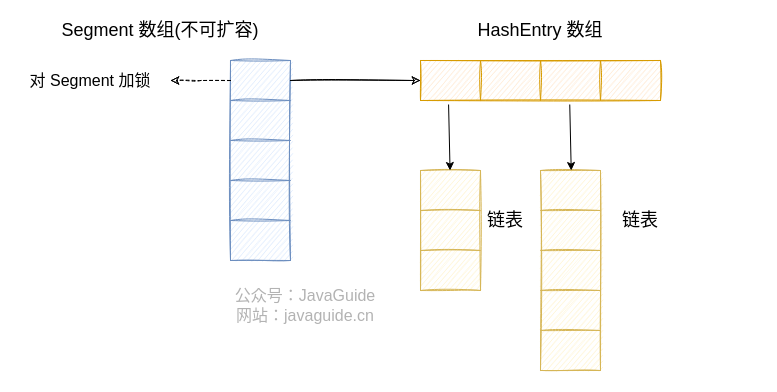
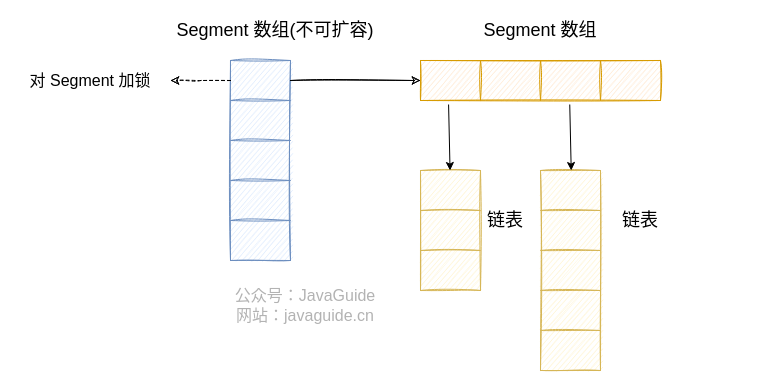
(161, 31) -> (276, 31)
(541, 31) -> (541, 31)
